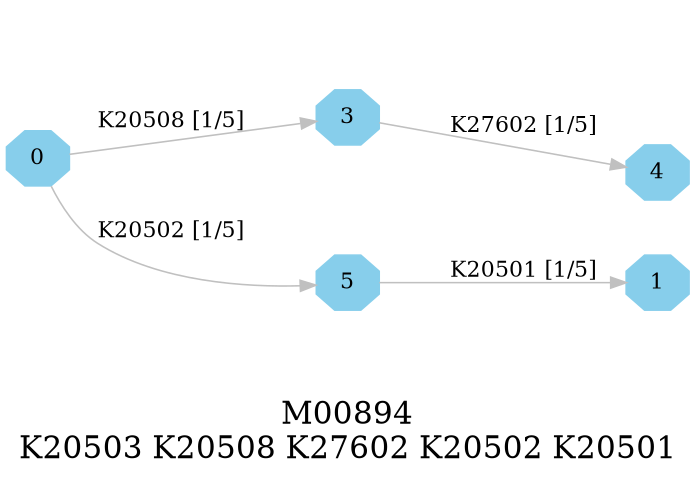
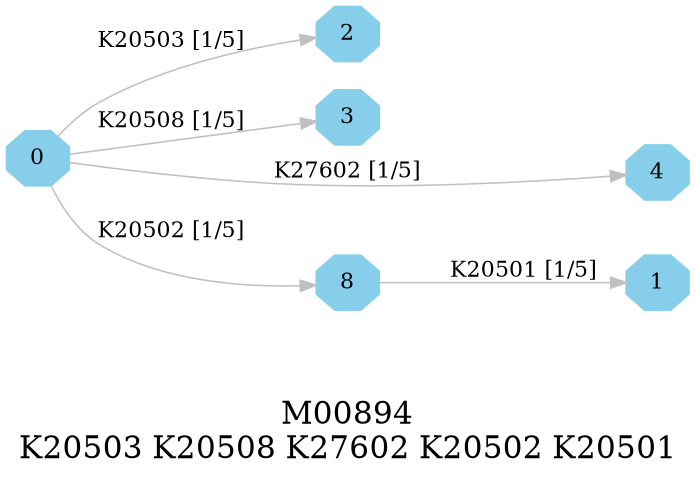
none -> (348, 34)
(495, 144) -> (340, 186)
(348, 283) -> (348, 283)
